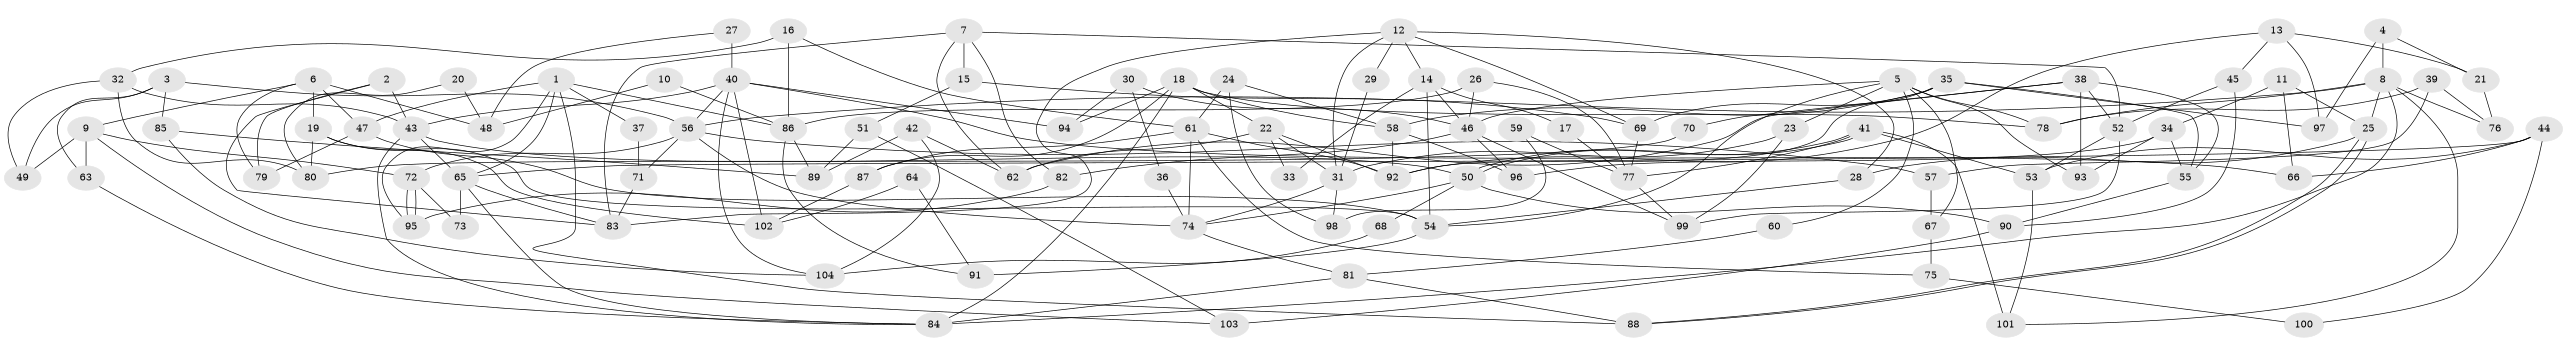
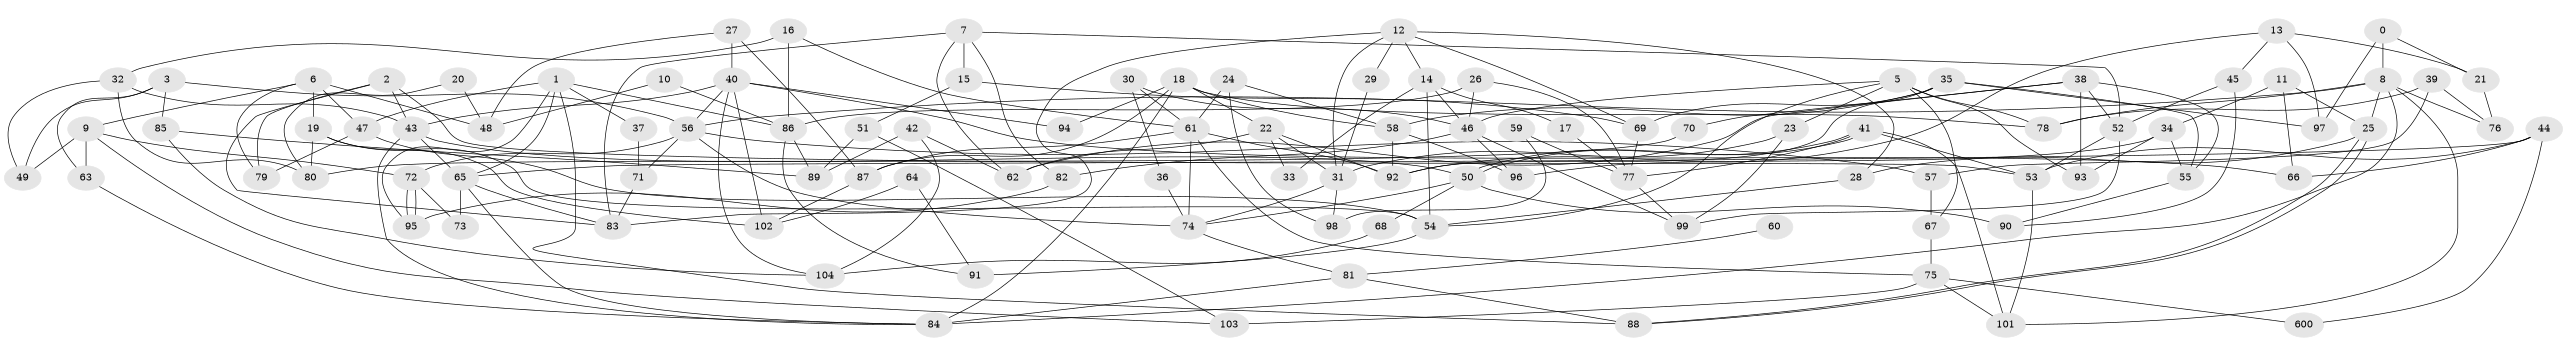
(2383, 31) -> (2383, 31)
none -> (800, 103)
(1097, 105) -> (1159, 104)
none -> (1197, 163)
(1887, 185) -> none
(1620, 286) -> (1583, 311)
none -> (1968, 300)
(2304, 325) -> (2304, 325)
